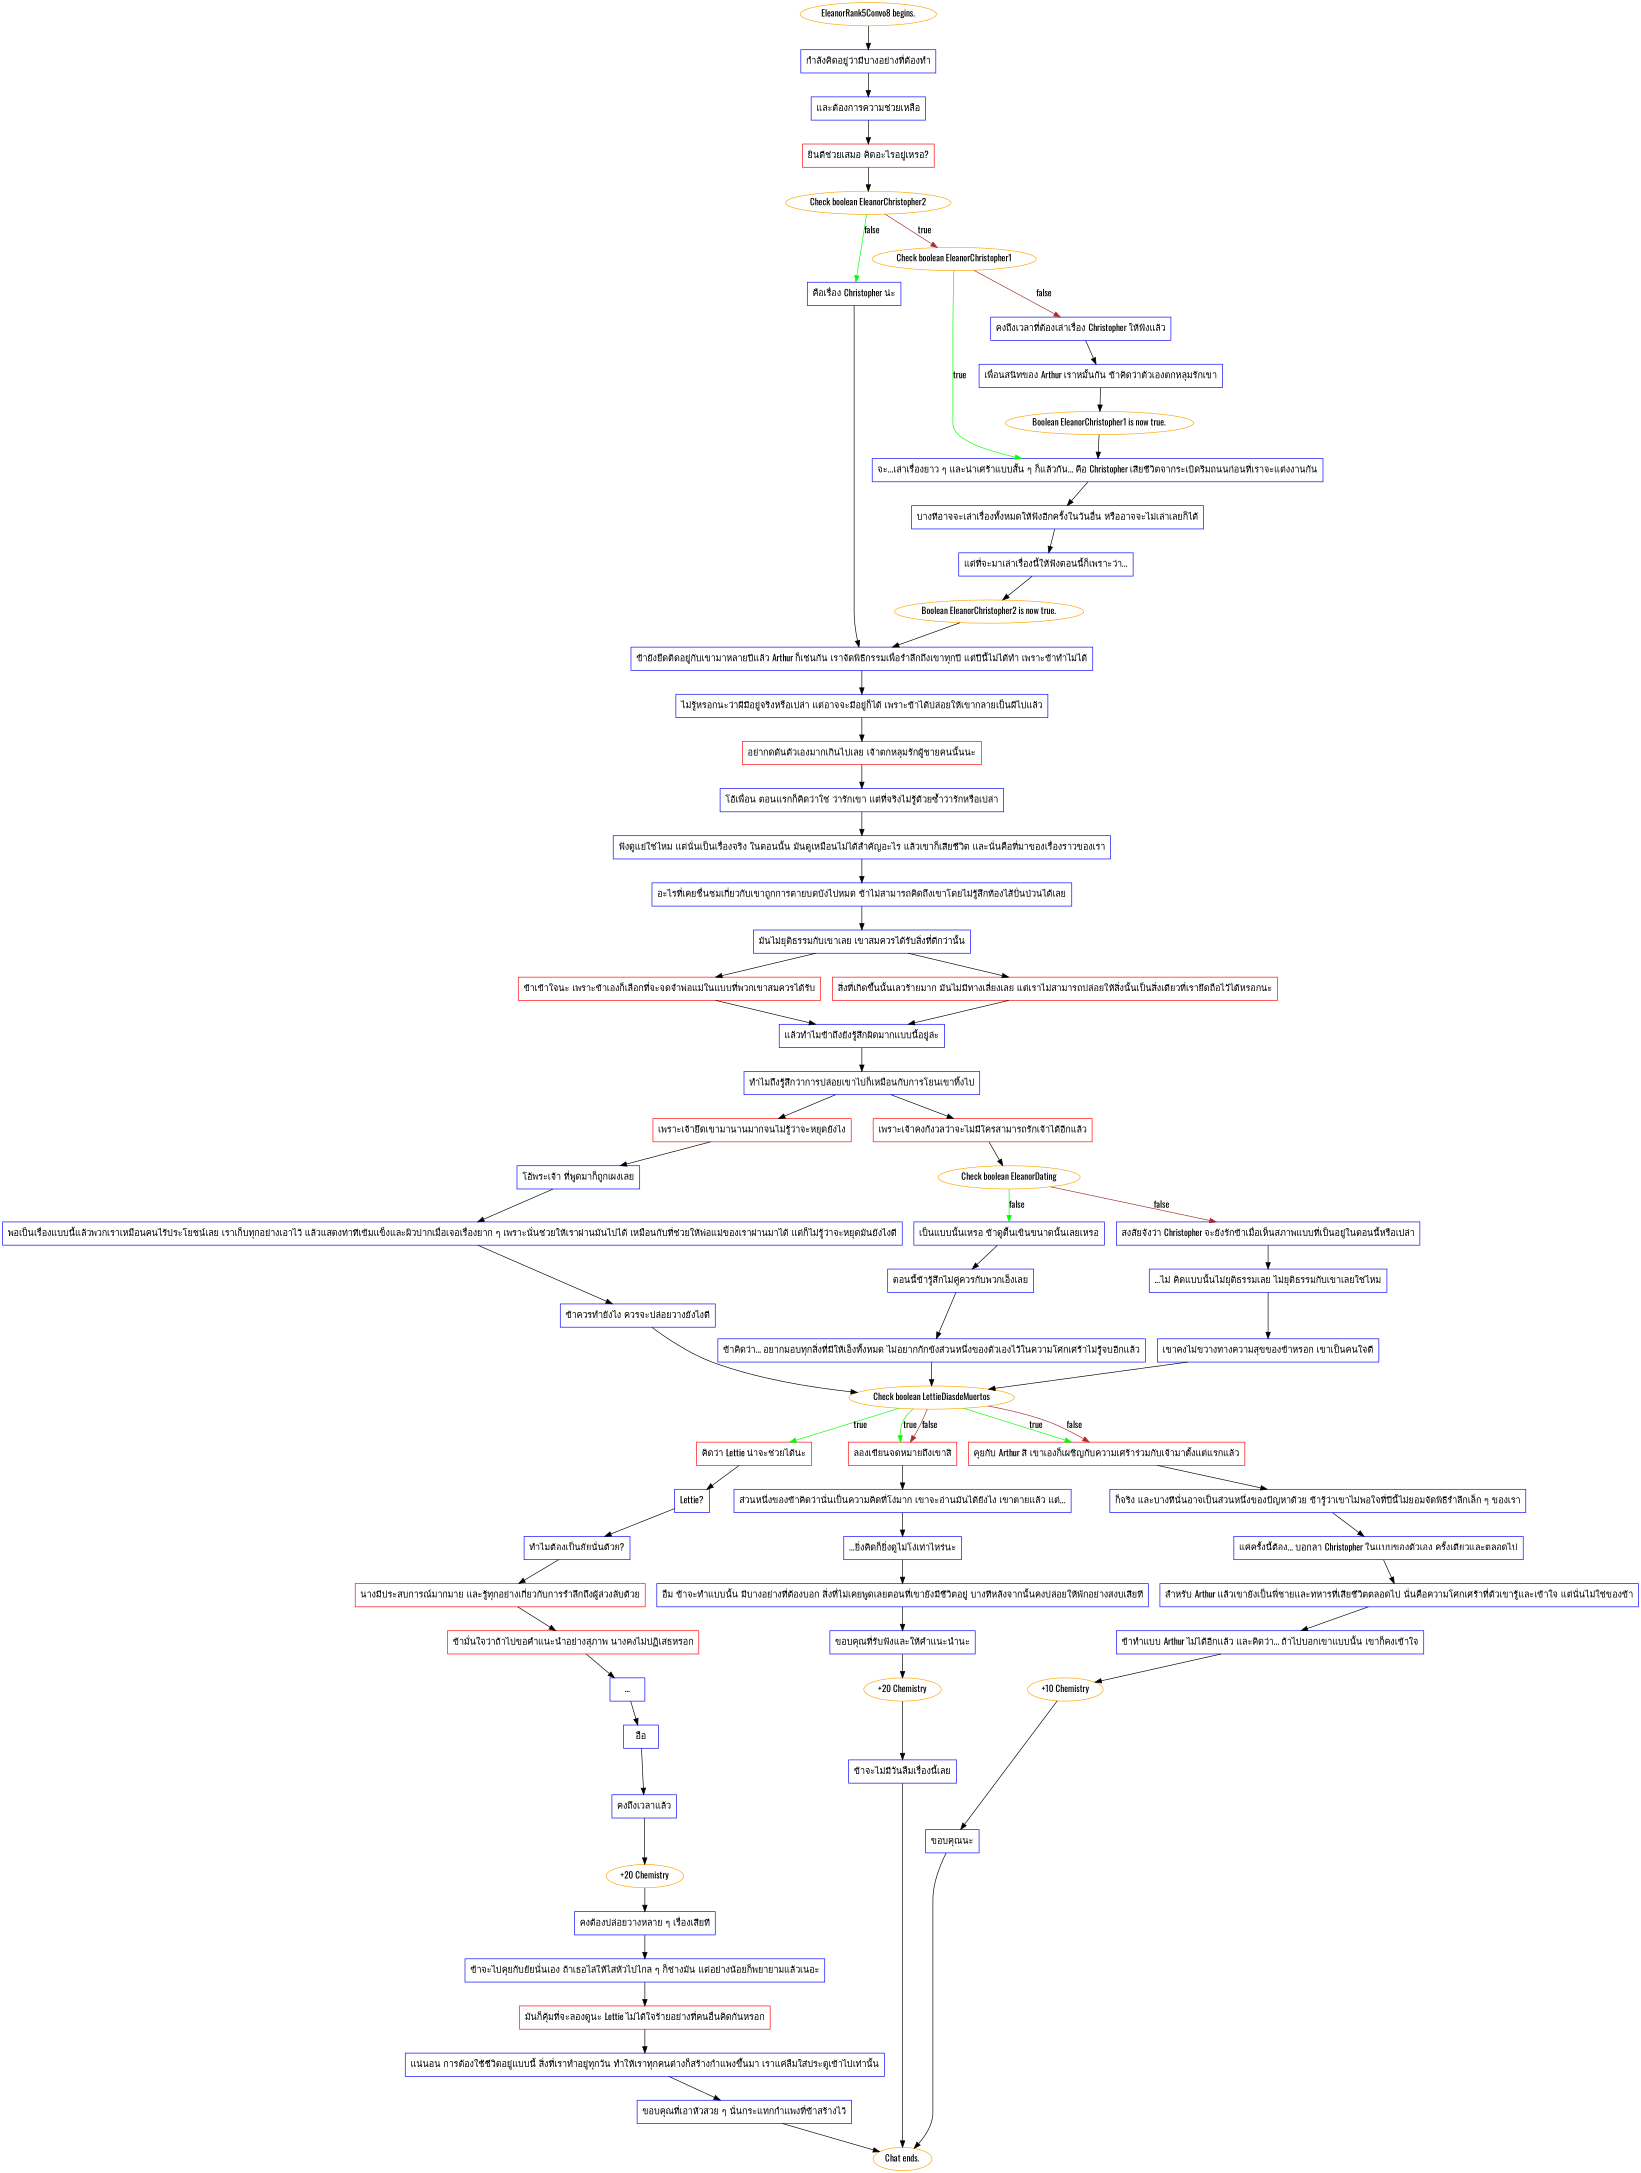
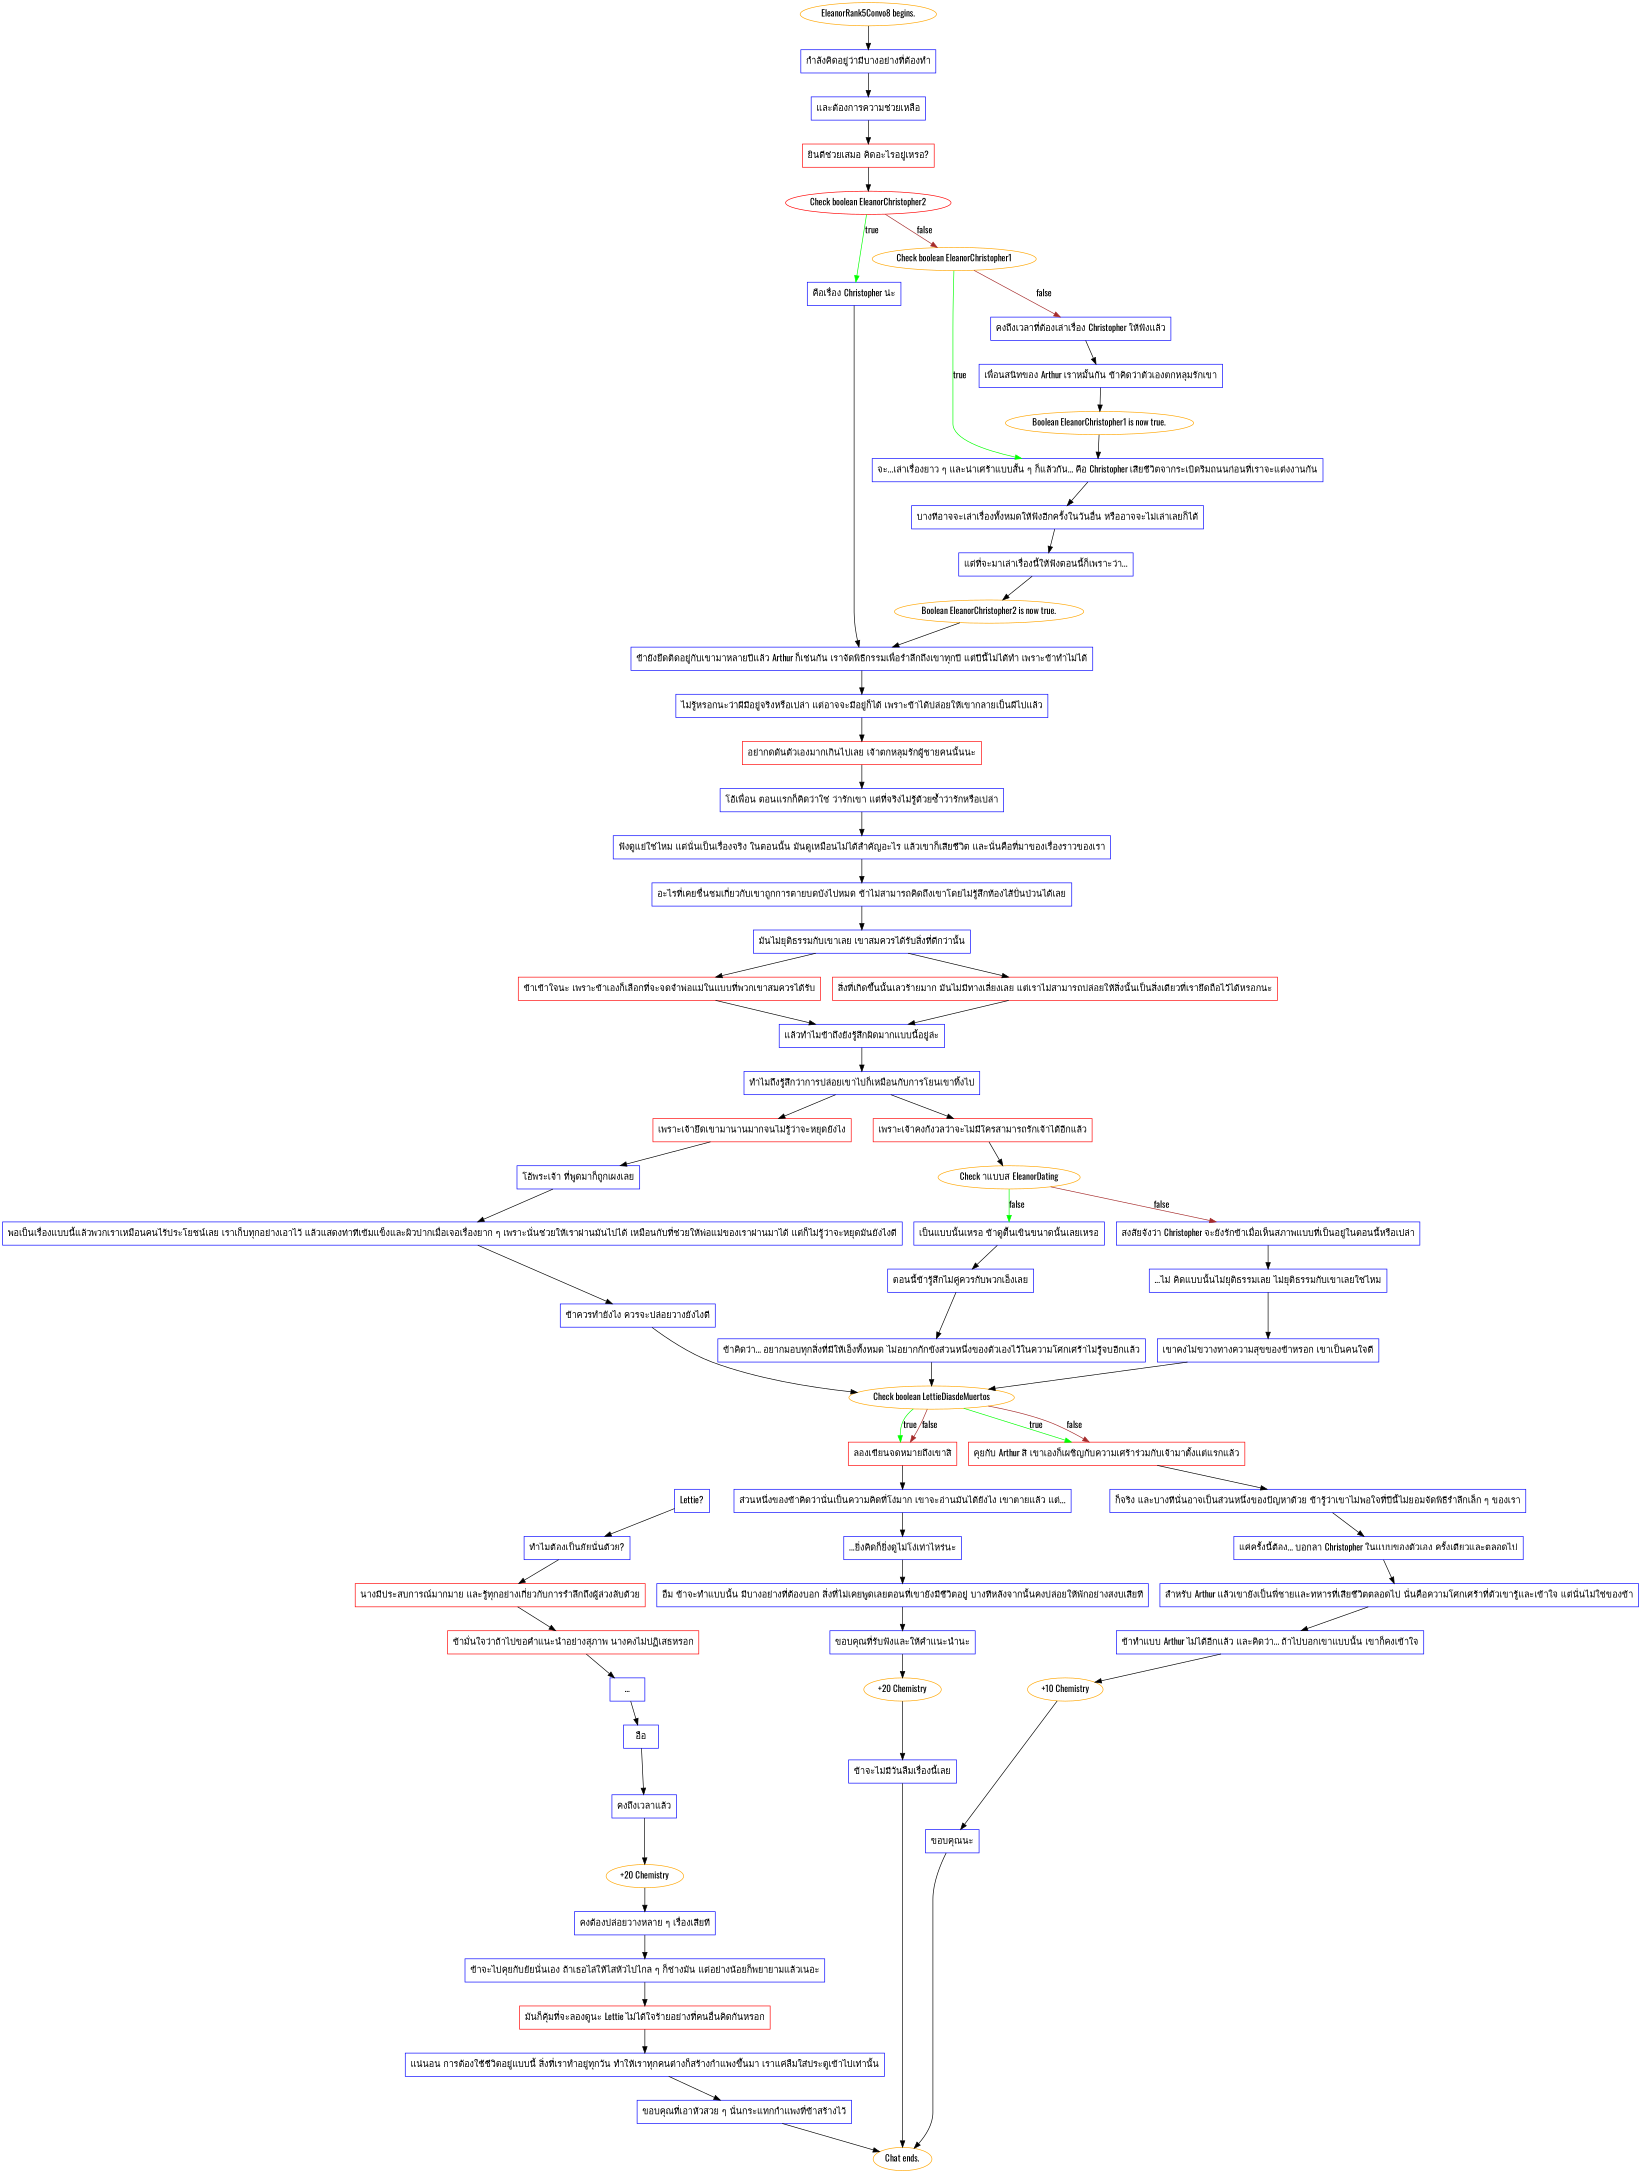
(868, 203) -> (868, 203)
(872, 231) -> (872, 231)
(925, 231) -> (925, 231)
(1009, 1177) -> (1009, 1177)
(754, 1454) -> none
